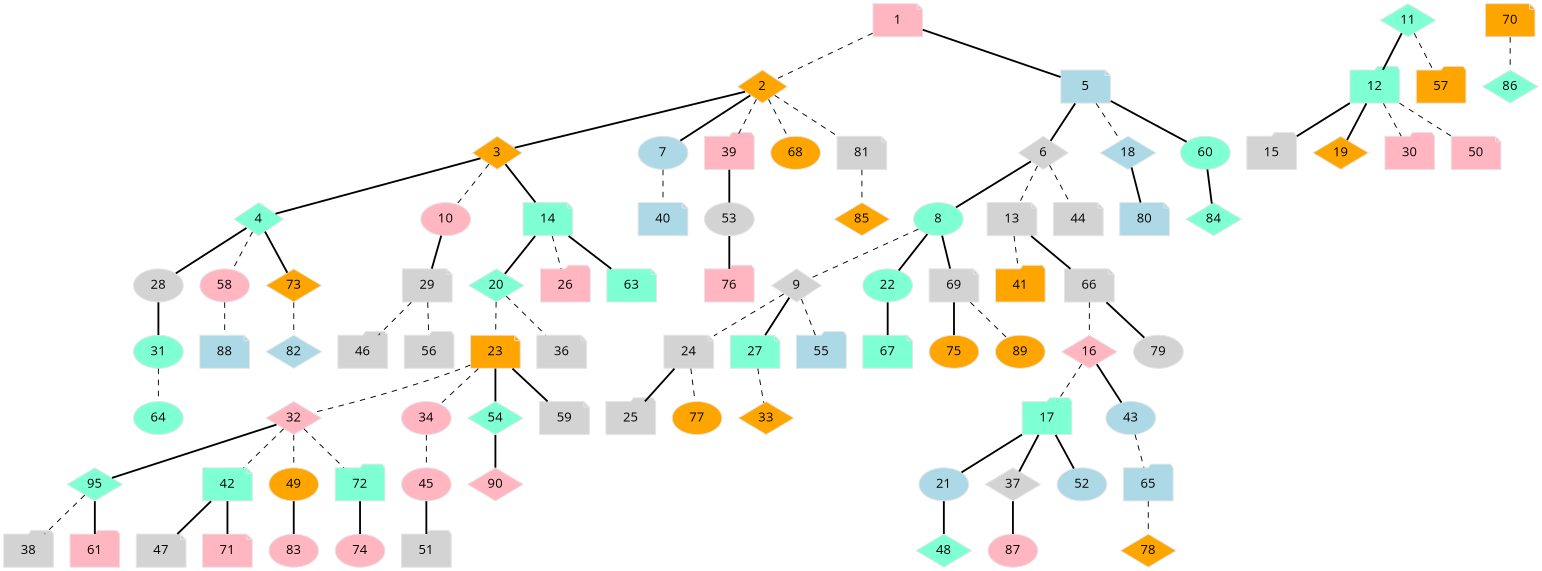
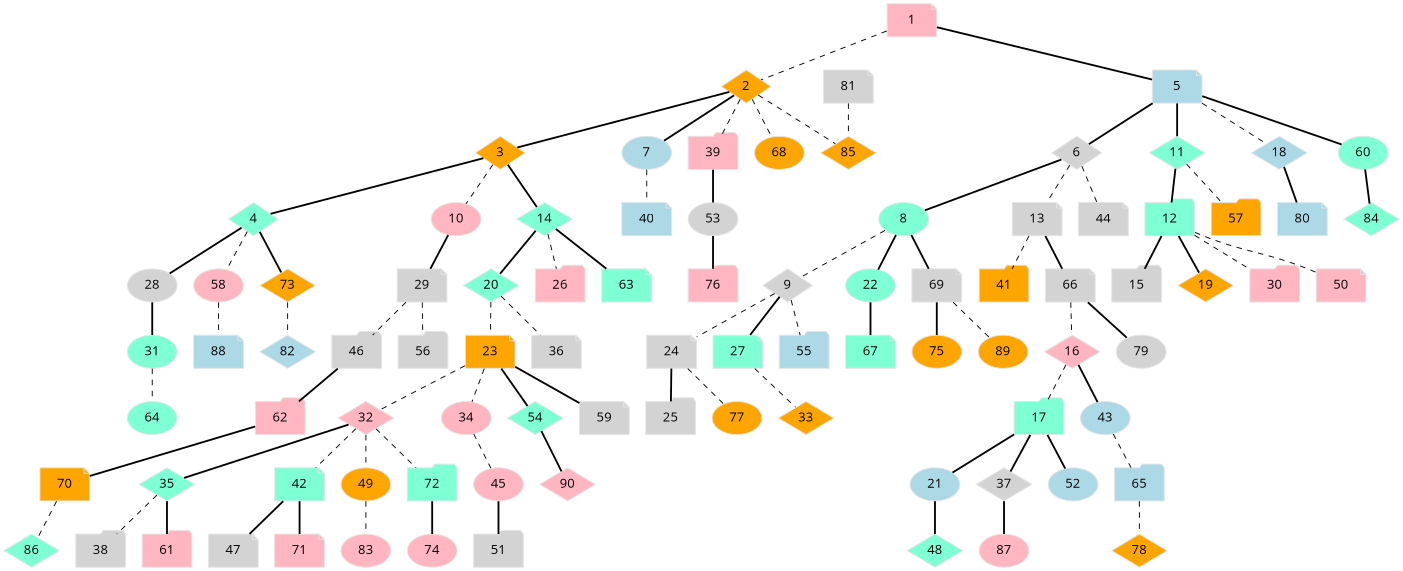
(806, 116) -> (797, 119)
none -> (1177, 120)
(548, 219) -> (545, 219)
none -> (280, 418)
(95, 484) -> (167, 484)
(294, 518) -> (366, 518)
